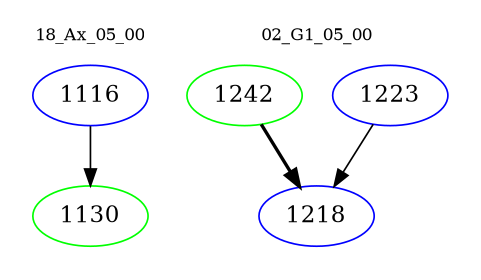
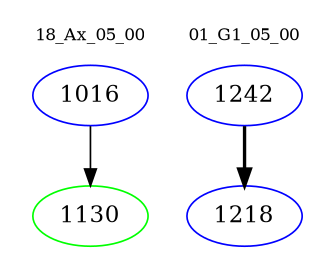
(317, 36) -> (245, 36)
(90, 95) -> (90, 95)
(245, 95) -> (245, 95)
(390, 95) -> none
